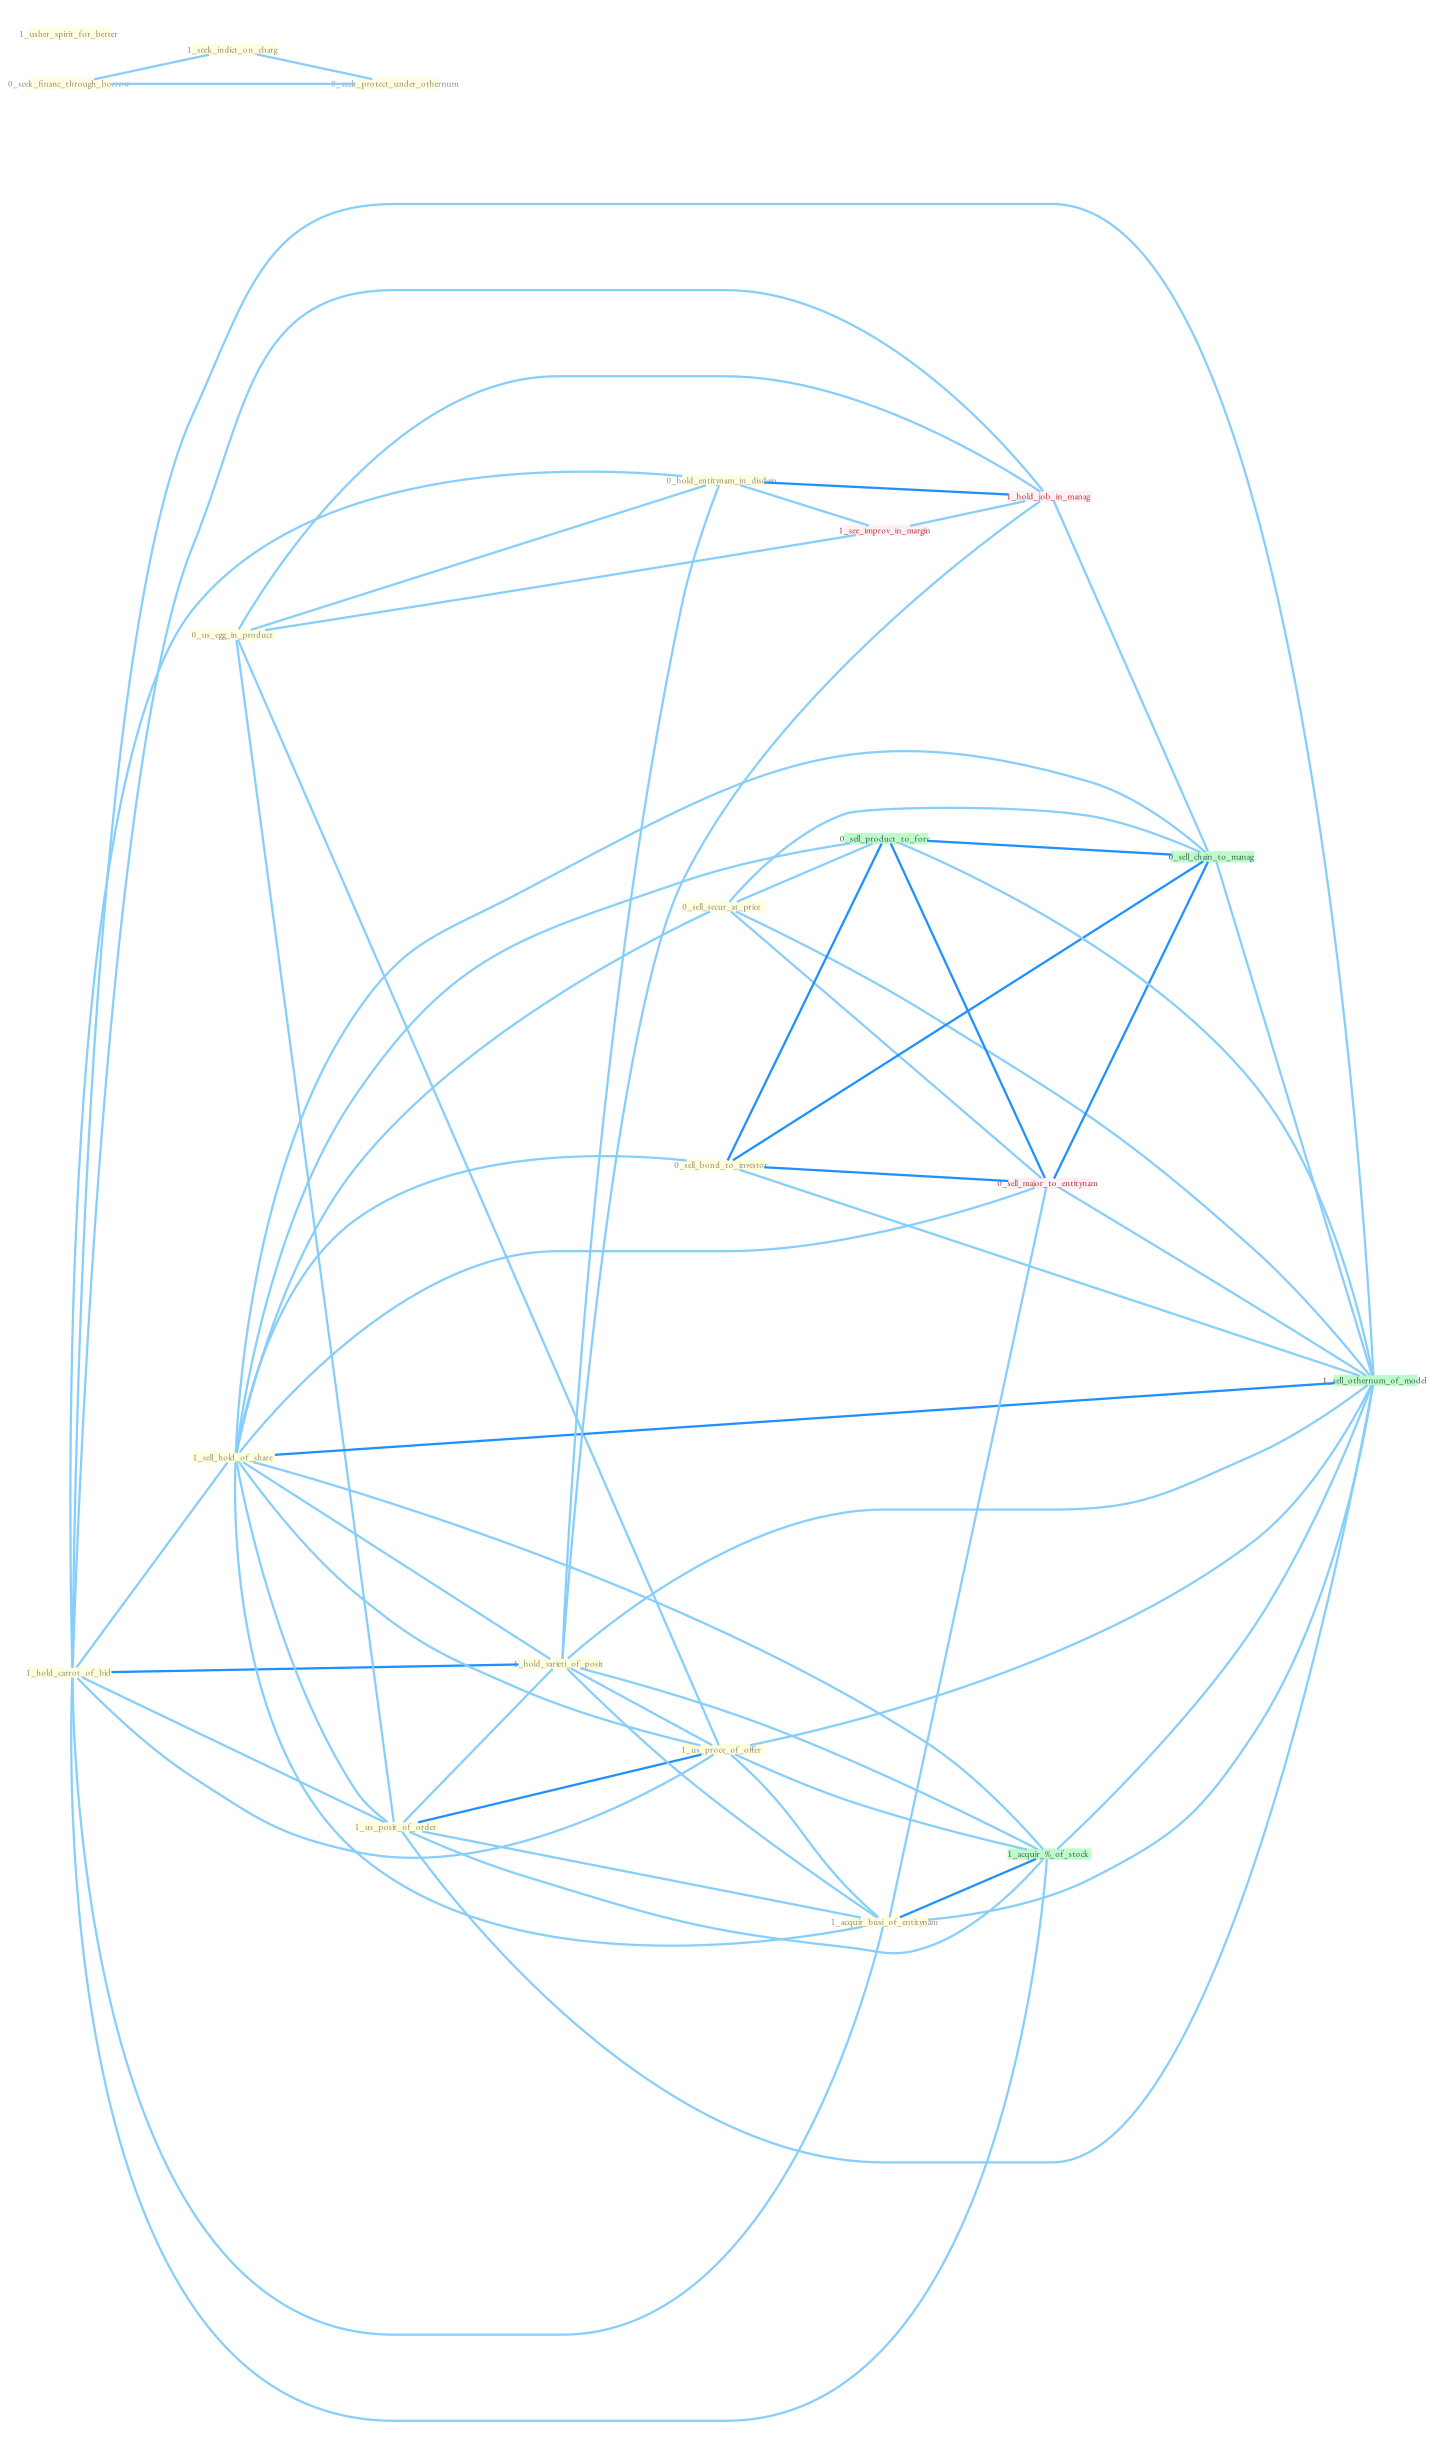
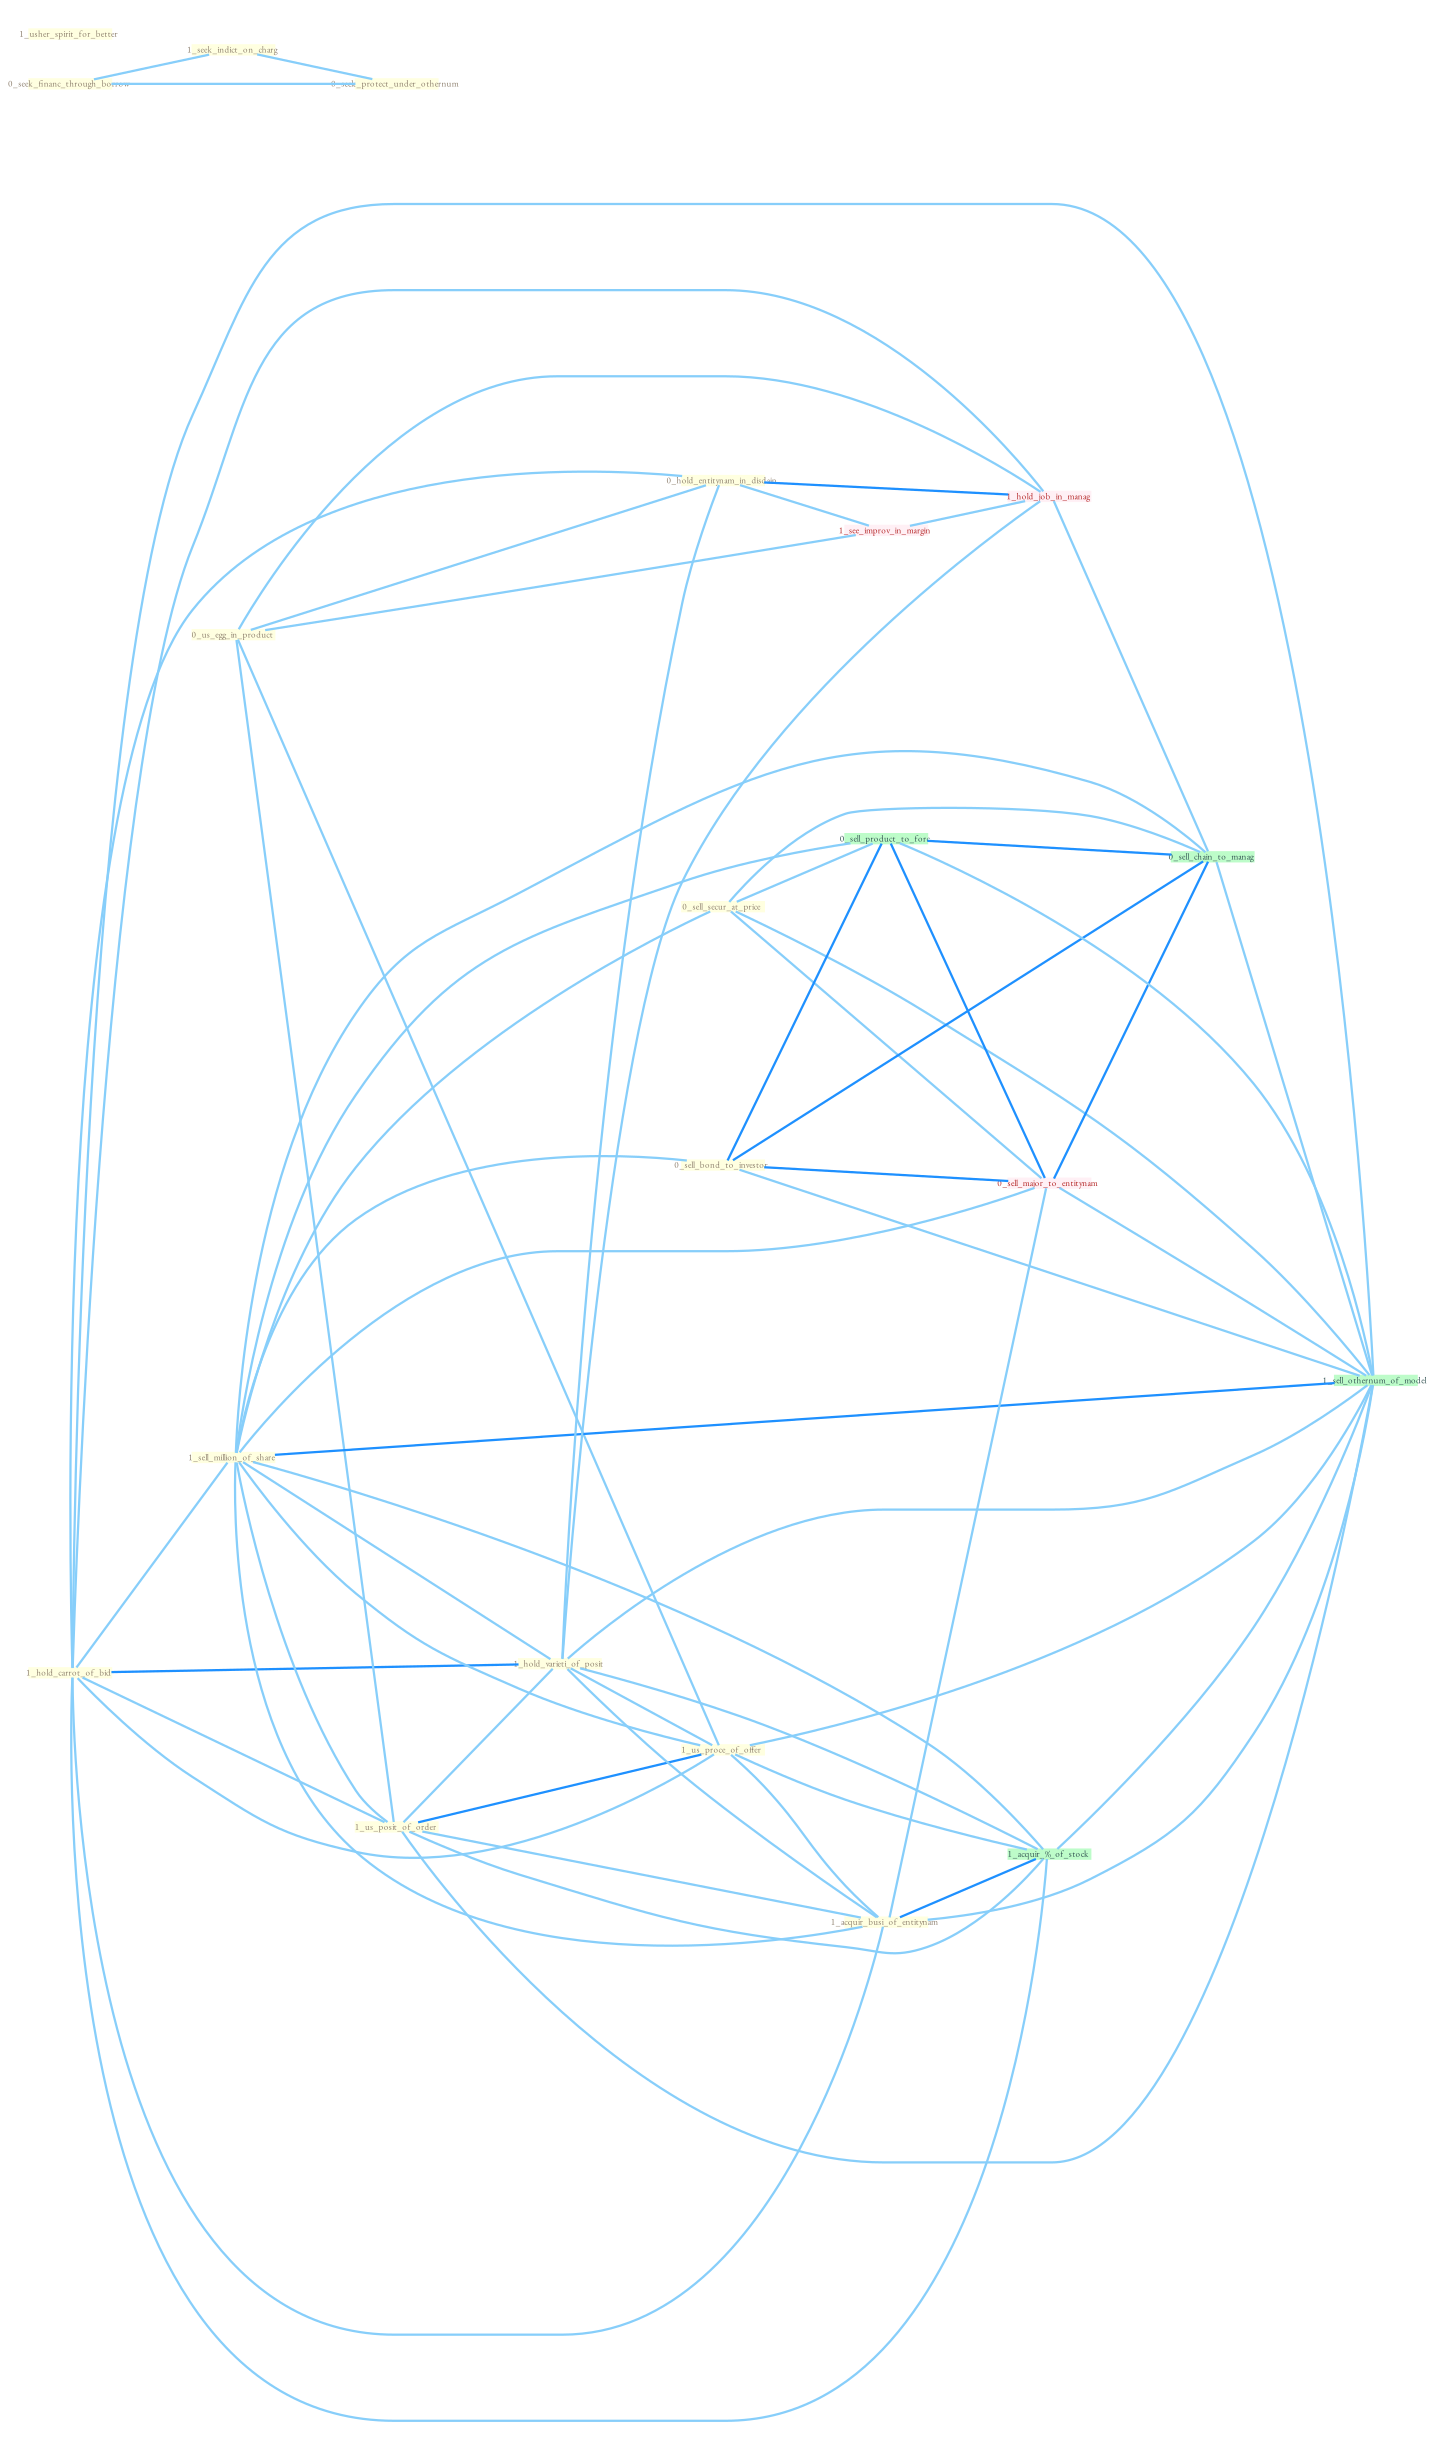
(233, 1457) -> (233, 1457)
